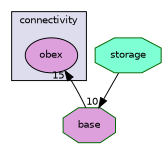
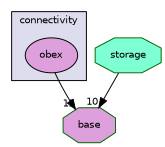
(78, 93) -> (62, 87)
